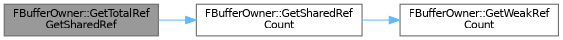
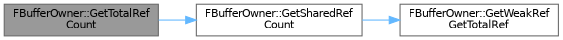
(81, 20) -> (81, 20)
(479, 20) -> (479, 20)
